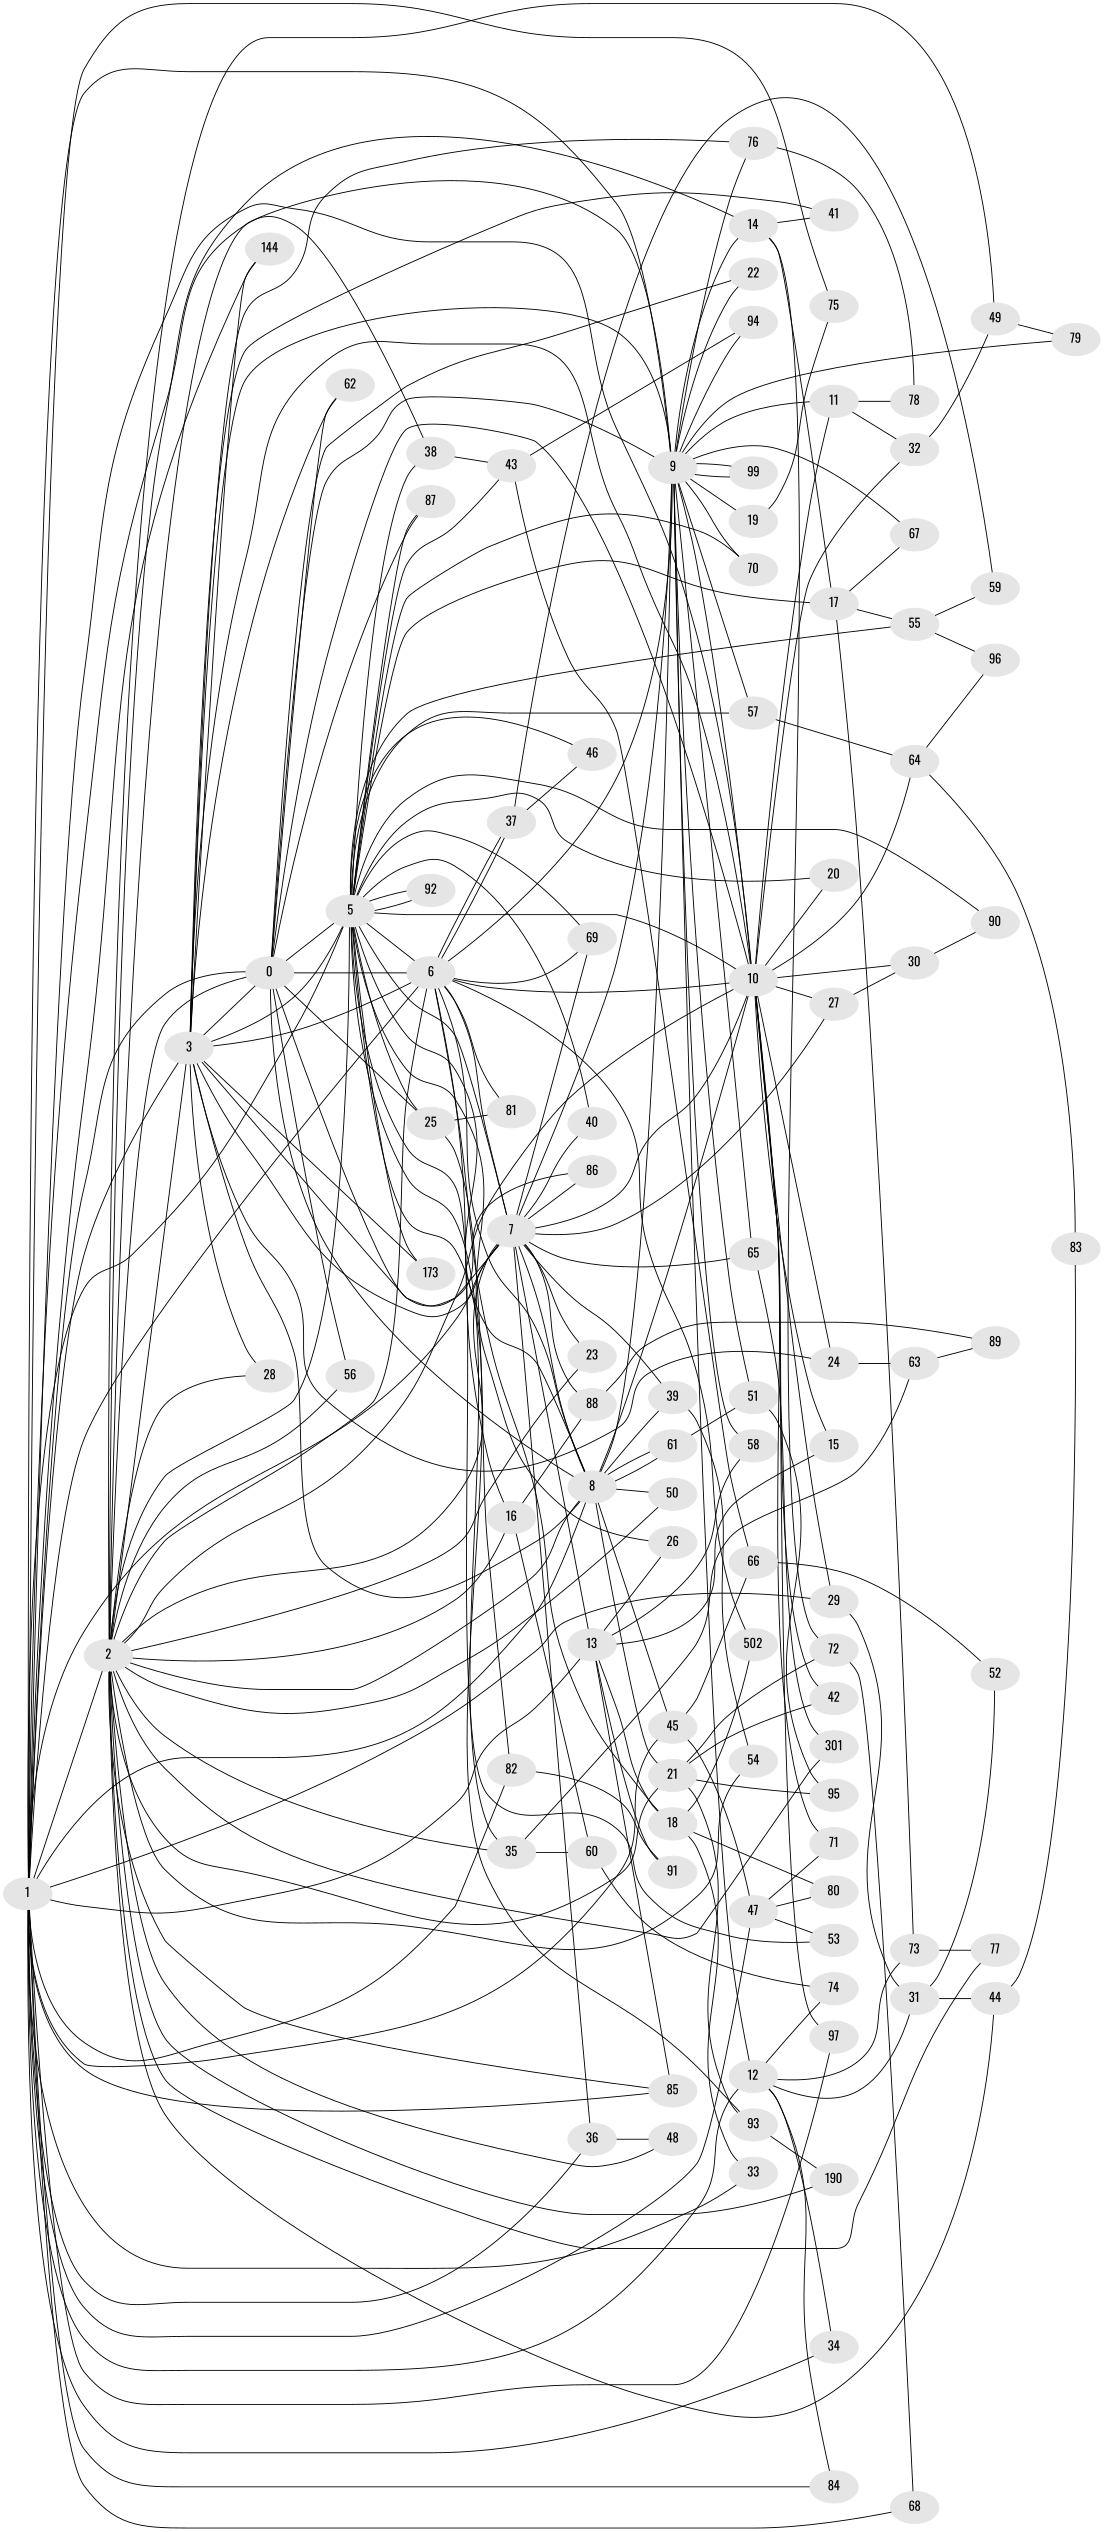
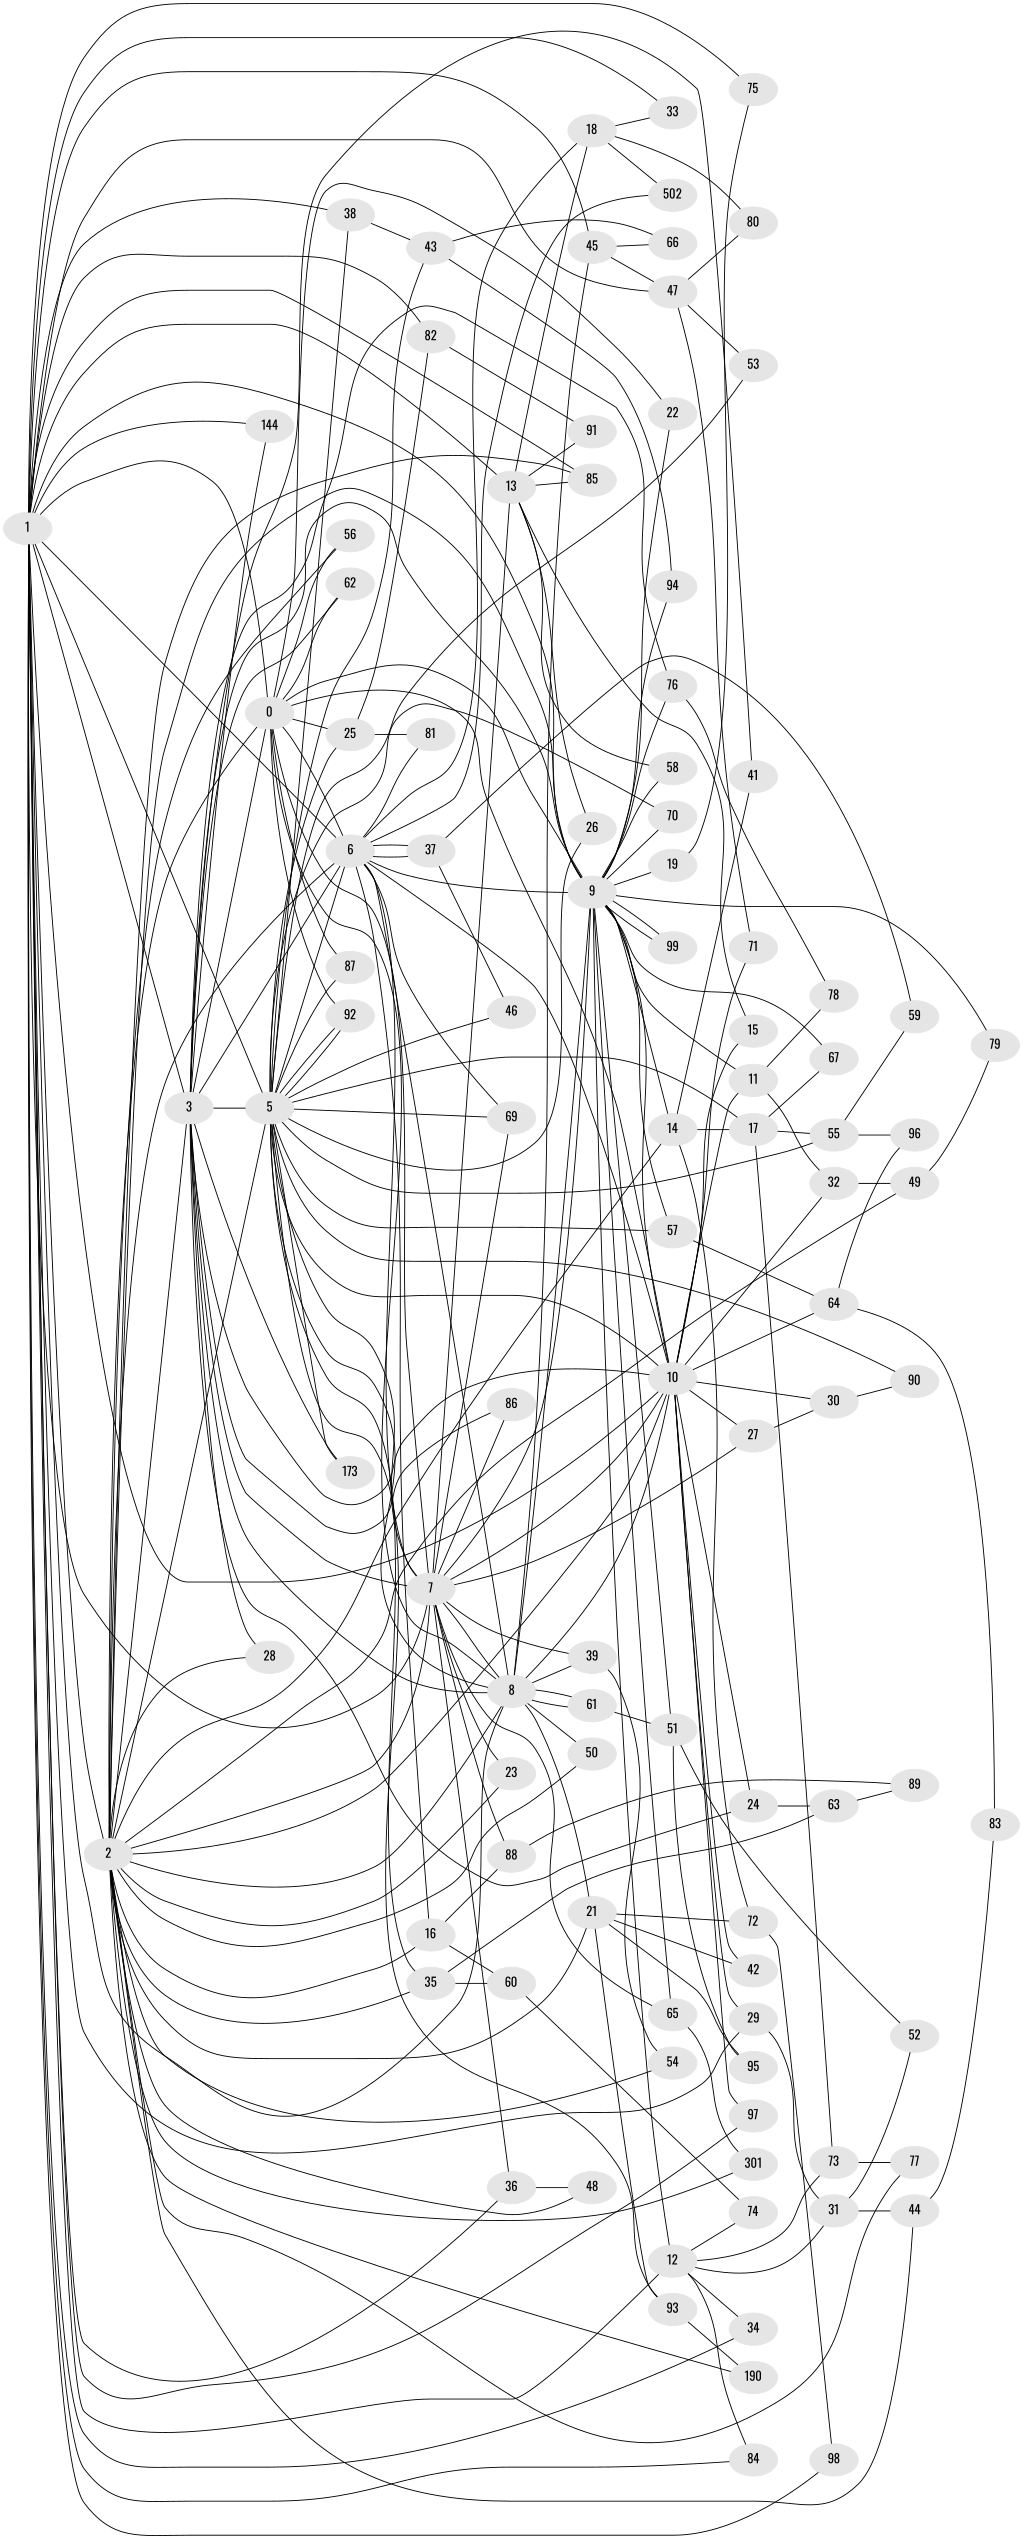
(834, 875) -> none
(310, 942) -> (286, 871)
(592, 1123) -> none
(888, 1592) -> (778, 1893)
(915, 2507) -> (834, 2460)
